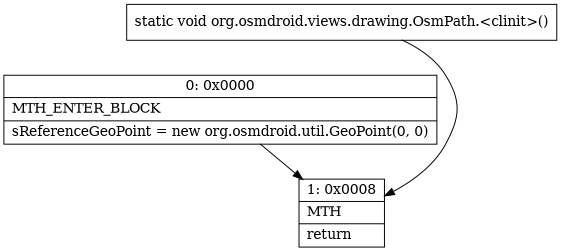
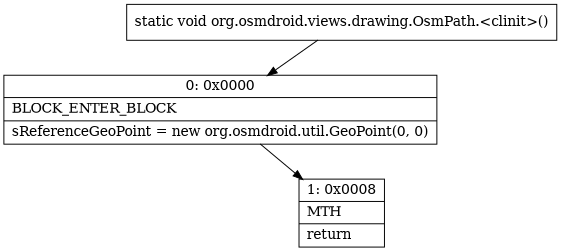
(86, 109) -> (94, 109)
(456, 117) -> (297, 55)
